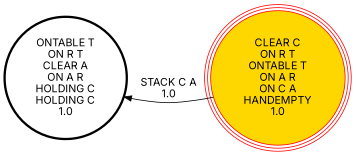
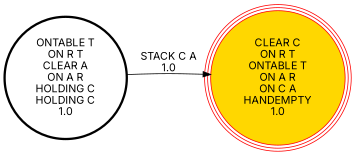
(172, 103) -> (165, 74)
